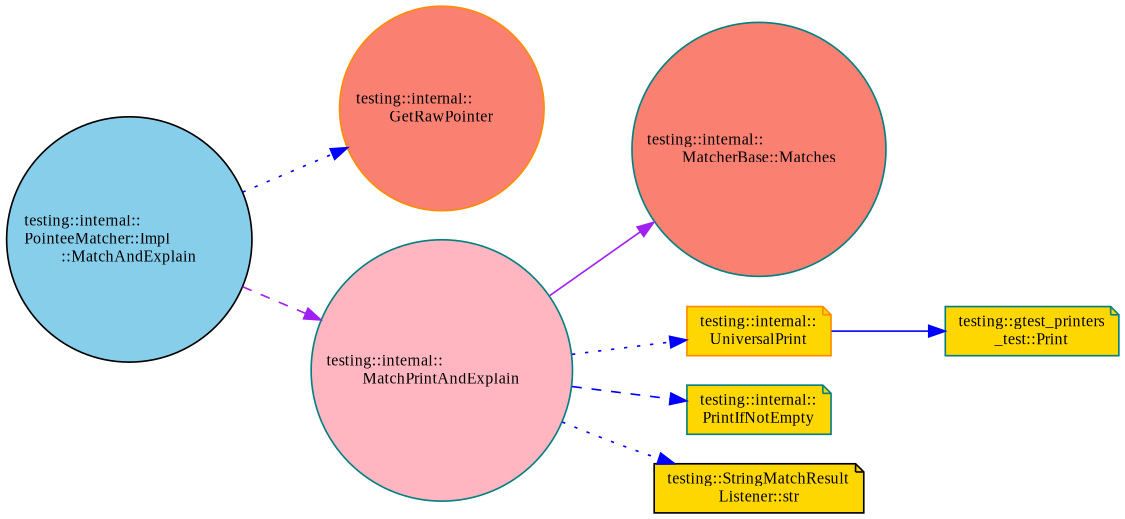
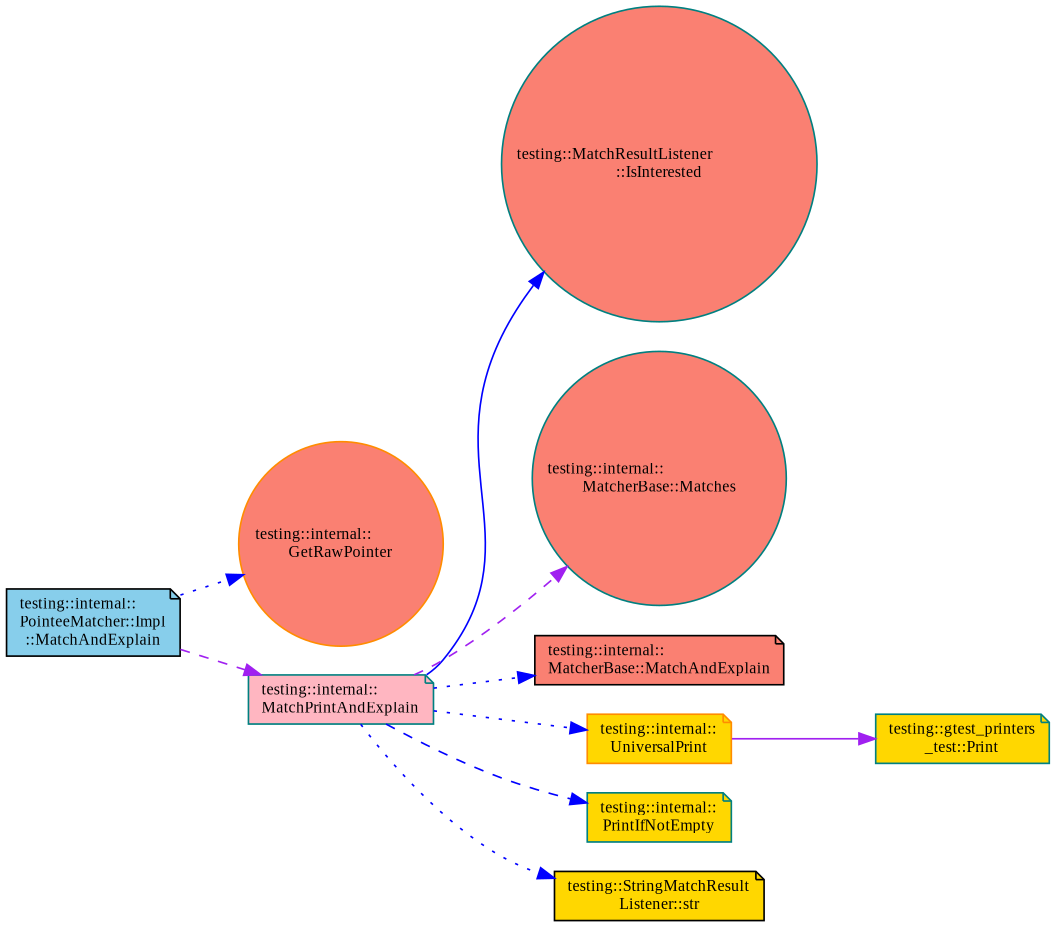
none -> (659, 164)
(129, 239) -> (93, 623)
(595, 264) -> (487, 631)
(880, 331) -> (795, 739)
(442, 370) -> (341, 699)
none -> (659, 660)
